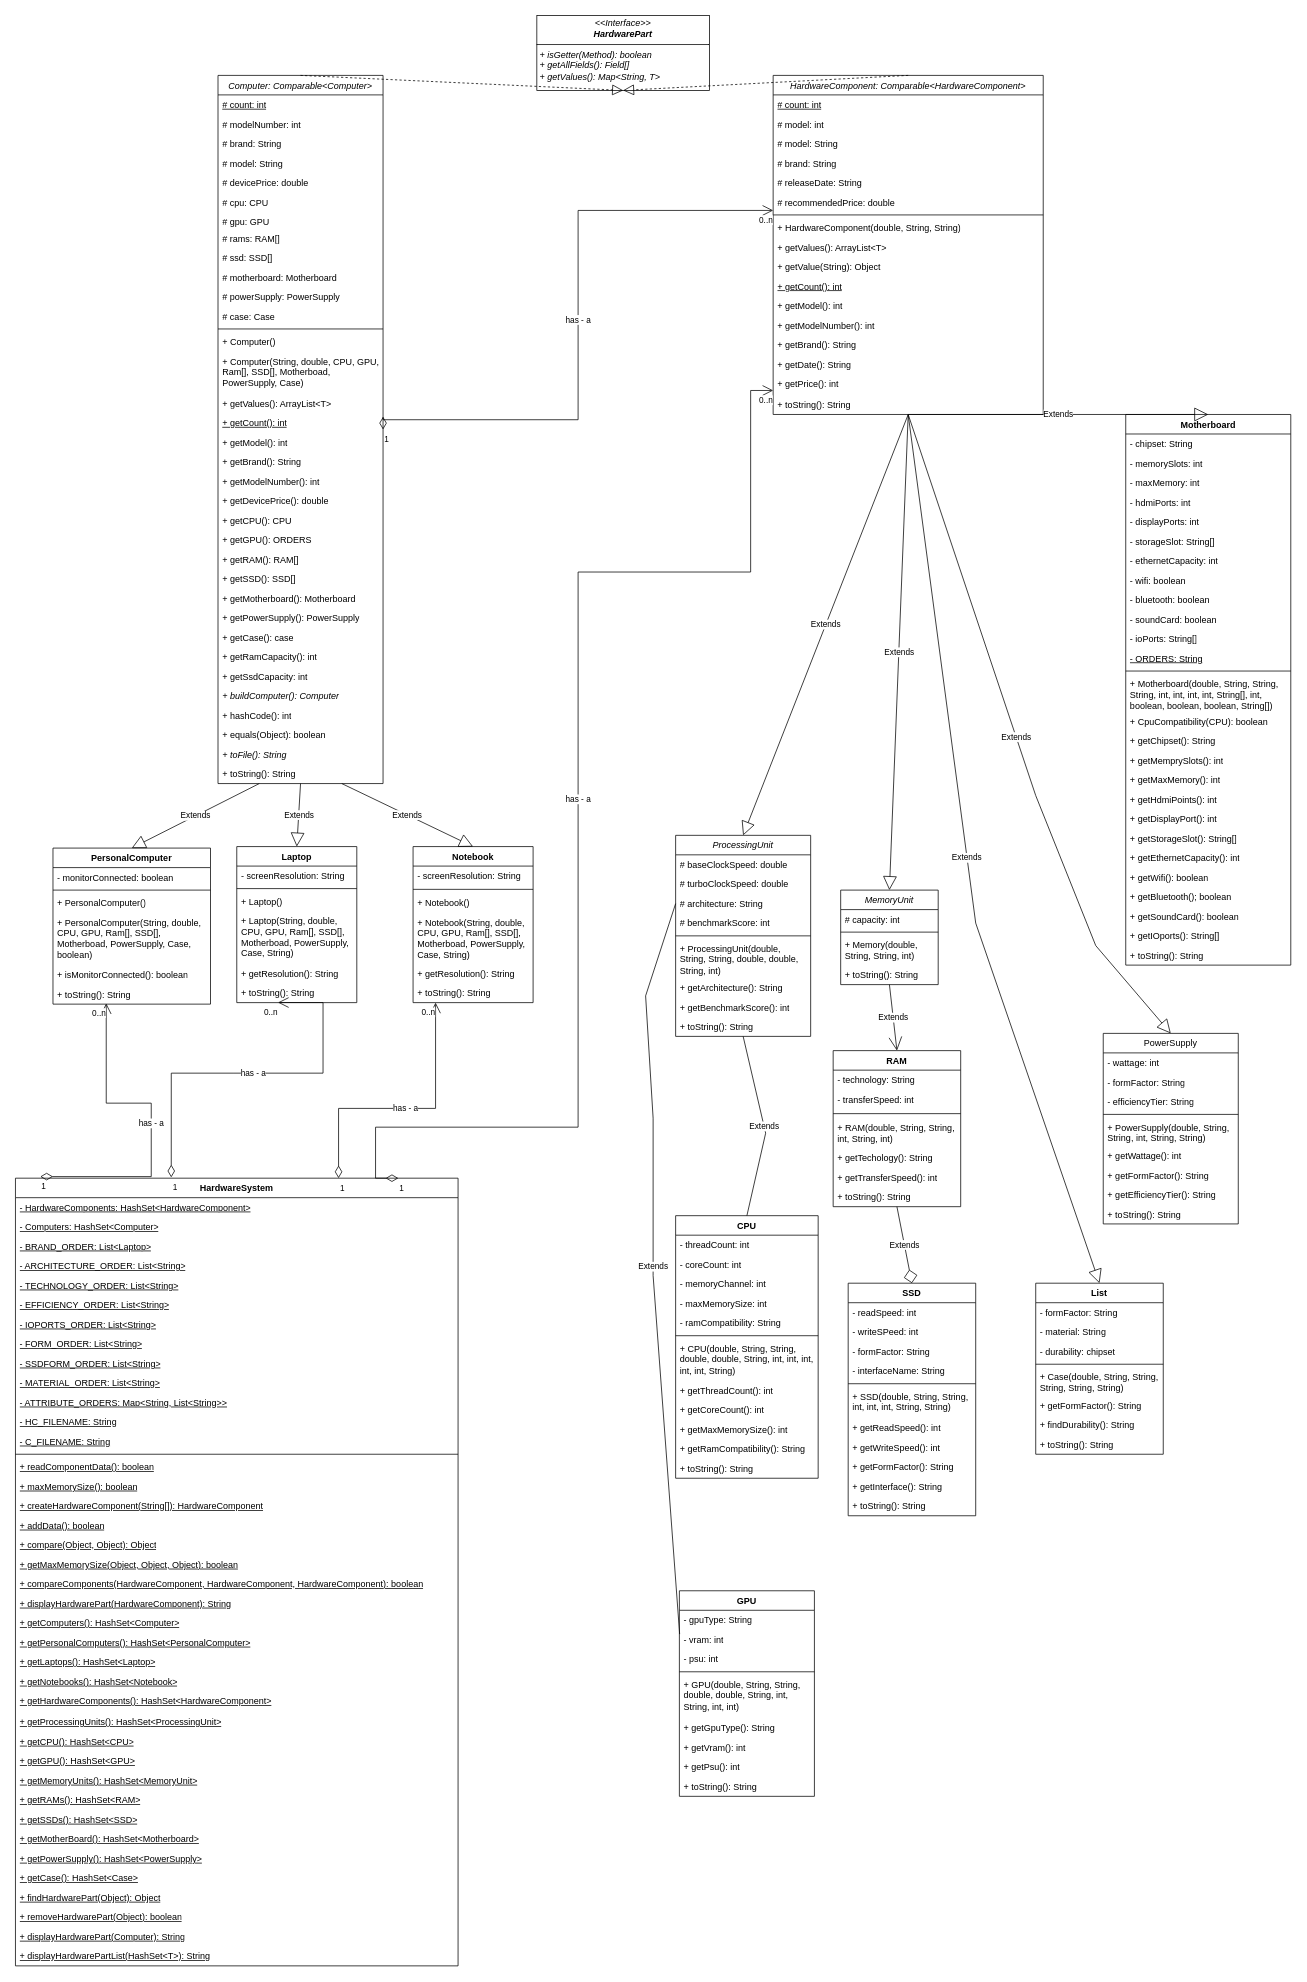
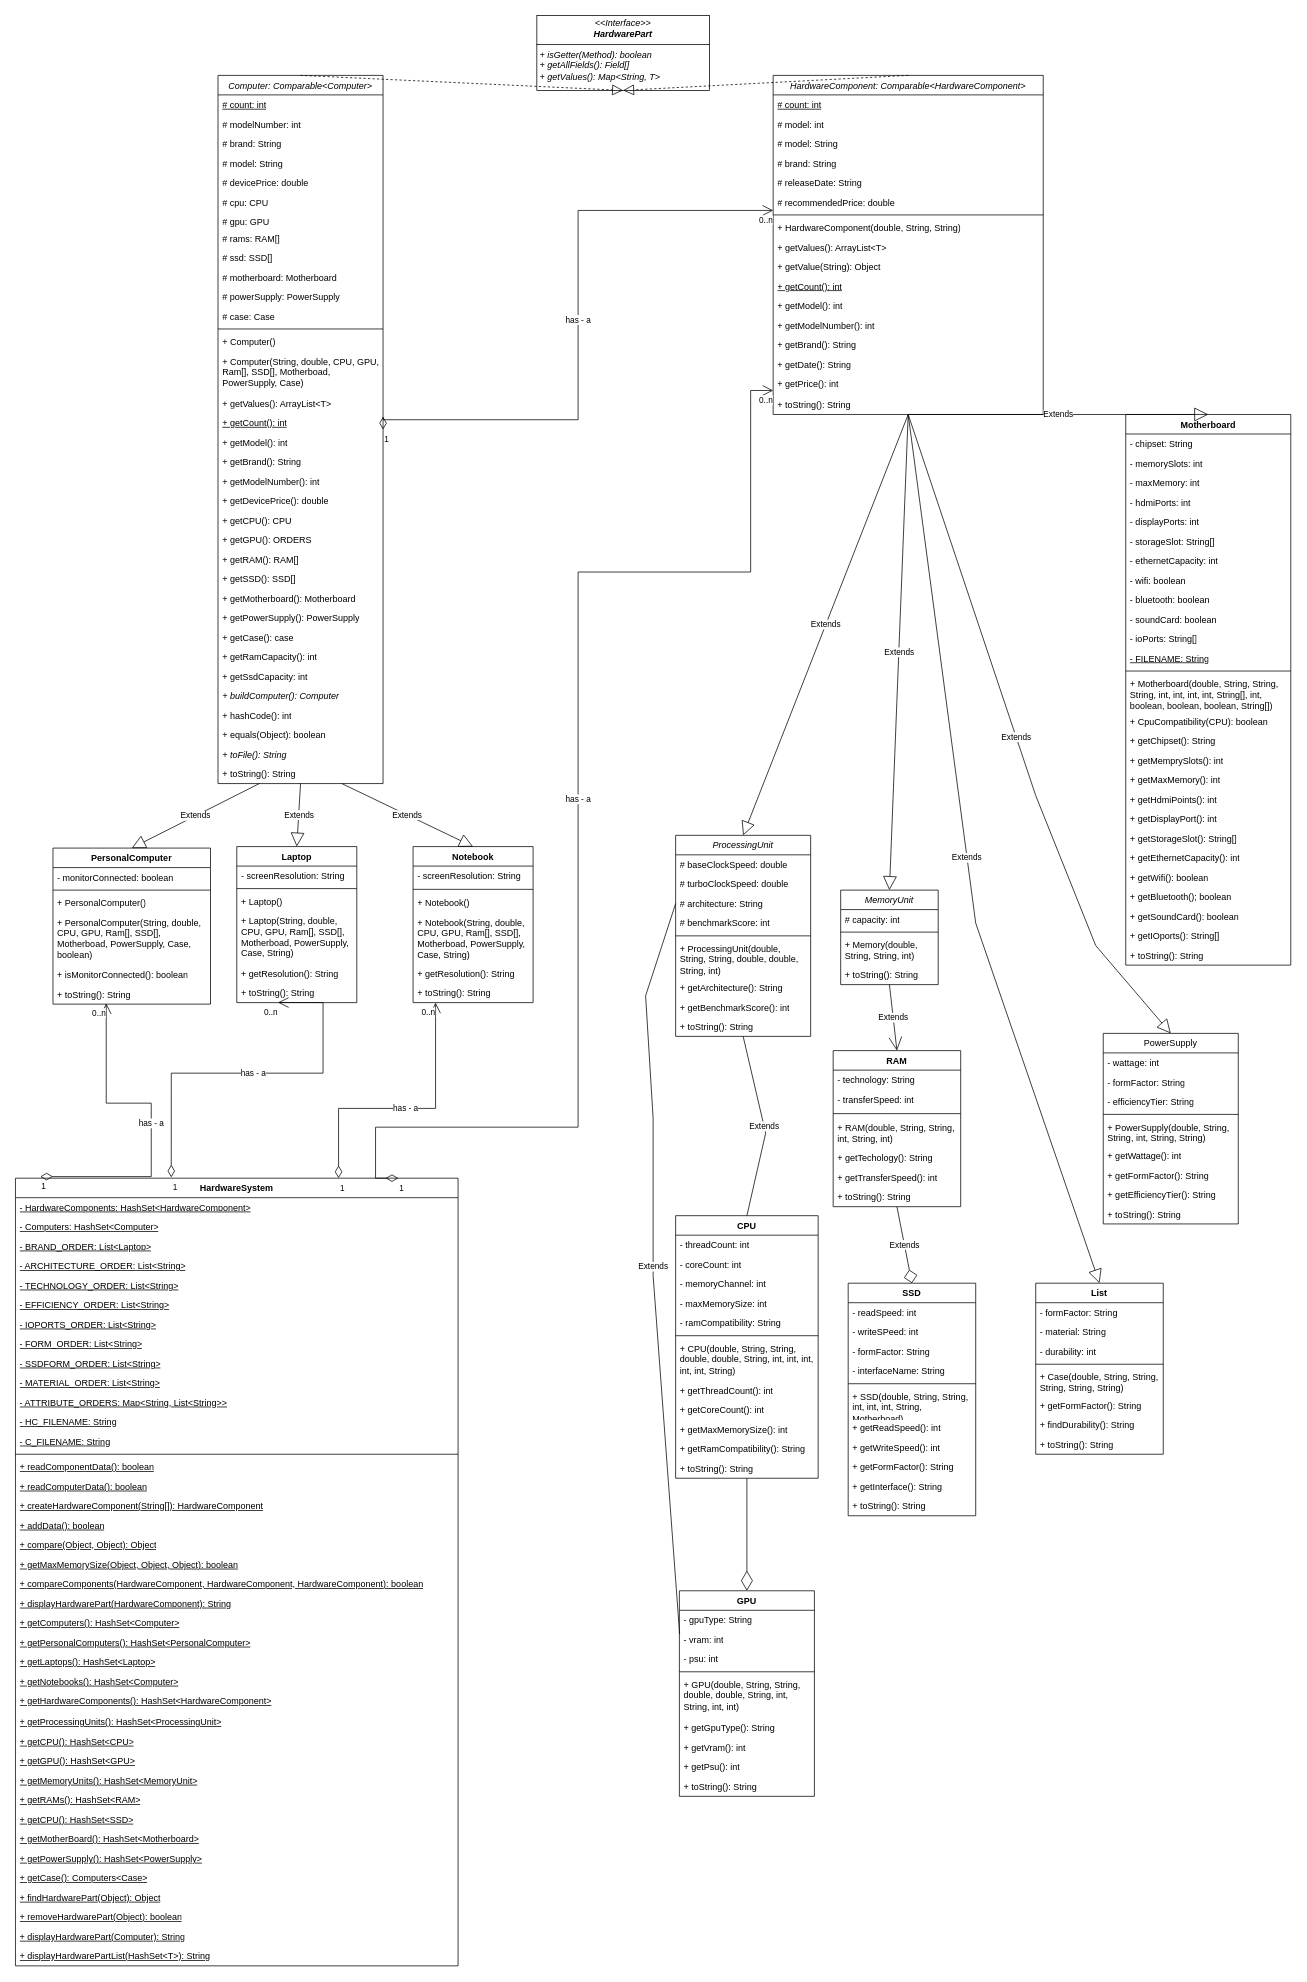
(1166, 659) -> (1171, 659)
(1085, 1352) -> (1075, 1352)
(912, 1408) -> (912, 1408)
(80, 1487) -> (88, 1487)
none -> (747, 1525)
(105, 1682) -> (105, 1682)
(79, 1820) -> (77, 1820)
(82, 1879) -> (87, 1879)
